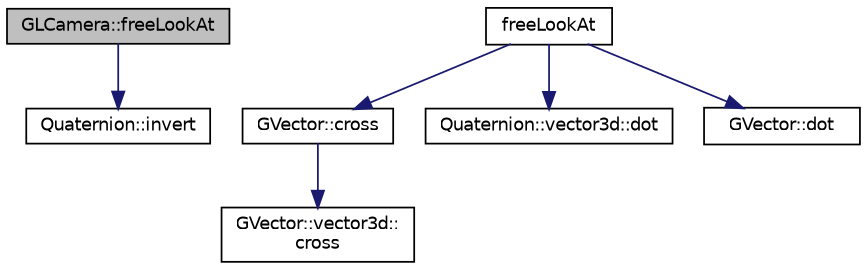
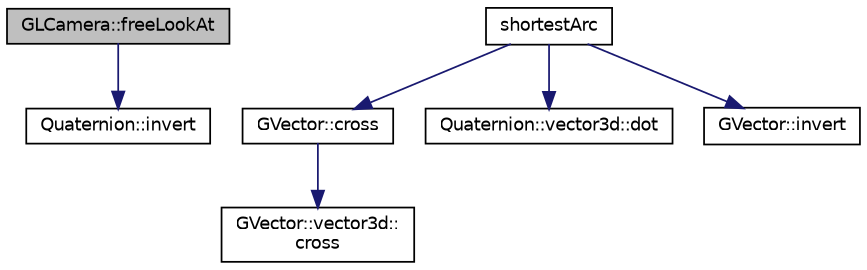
(549, 26) -> (549, 26)
(782, 126) -> (782, 126)
